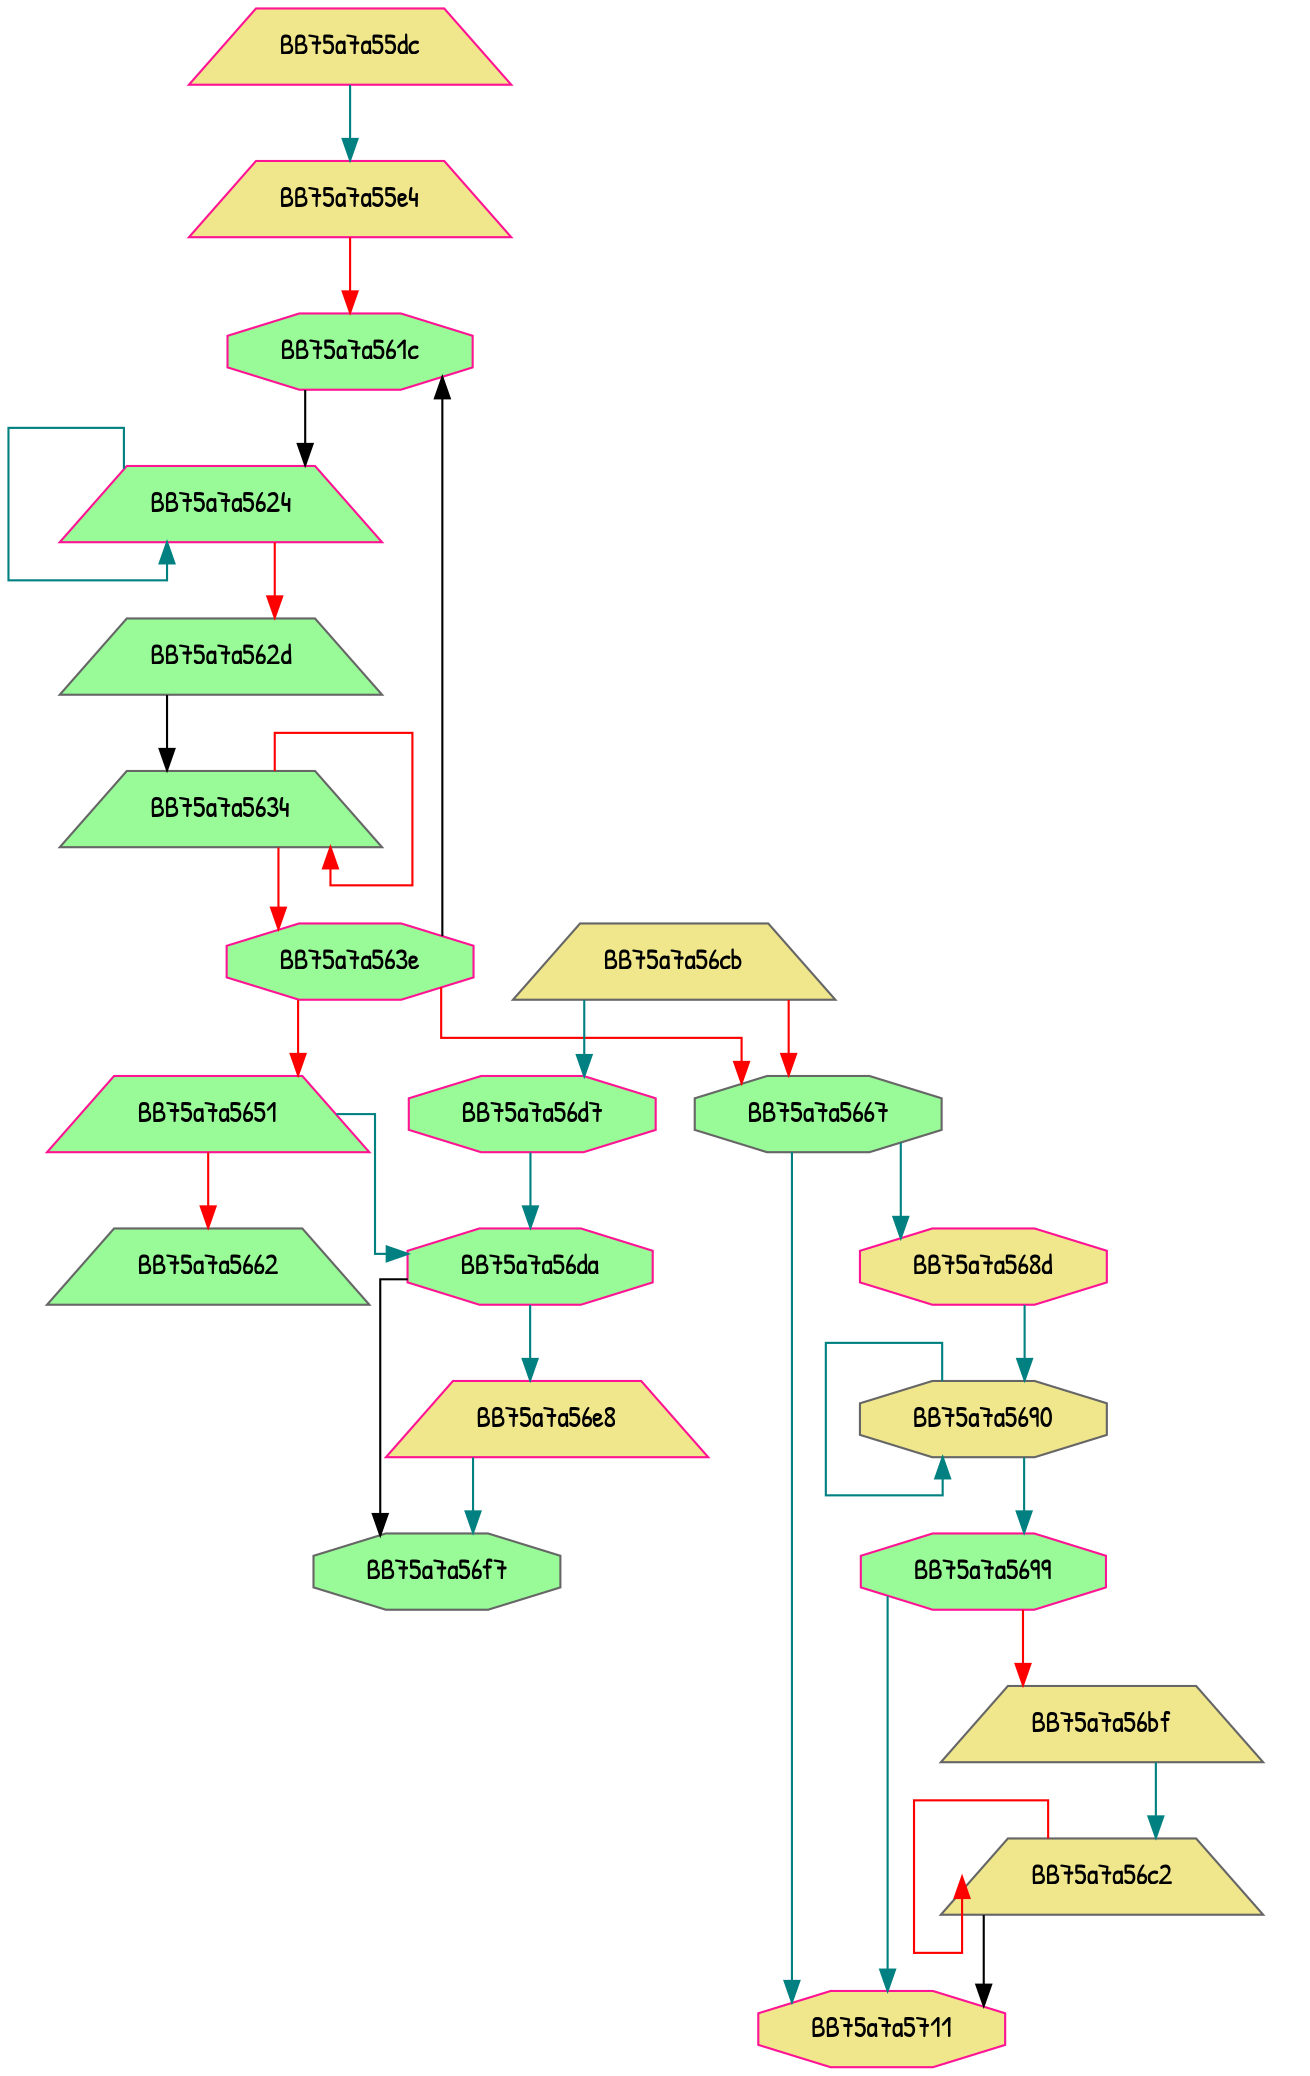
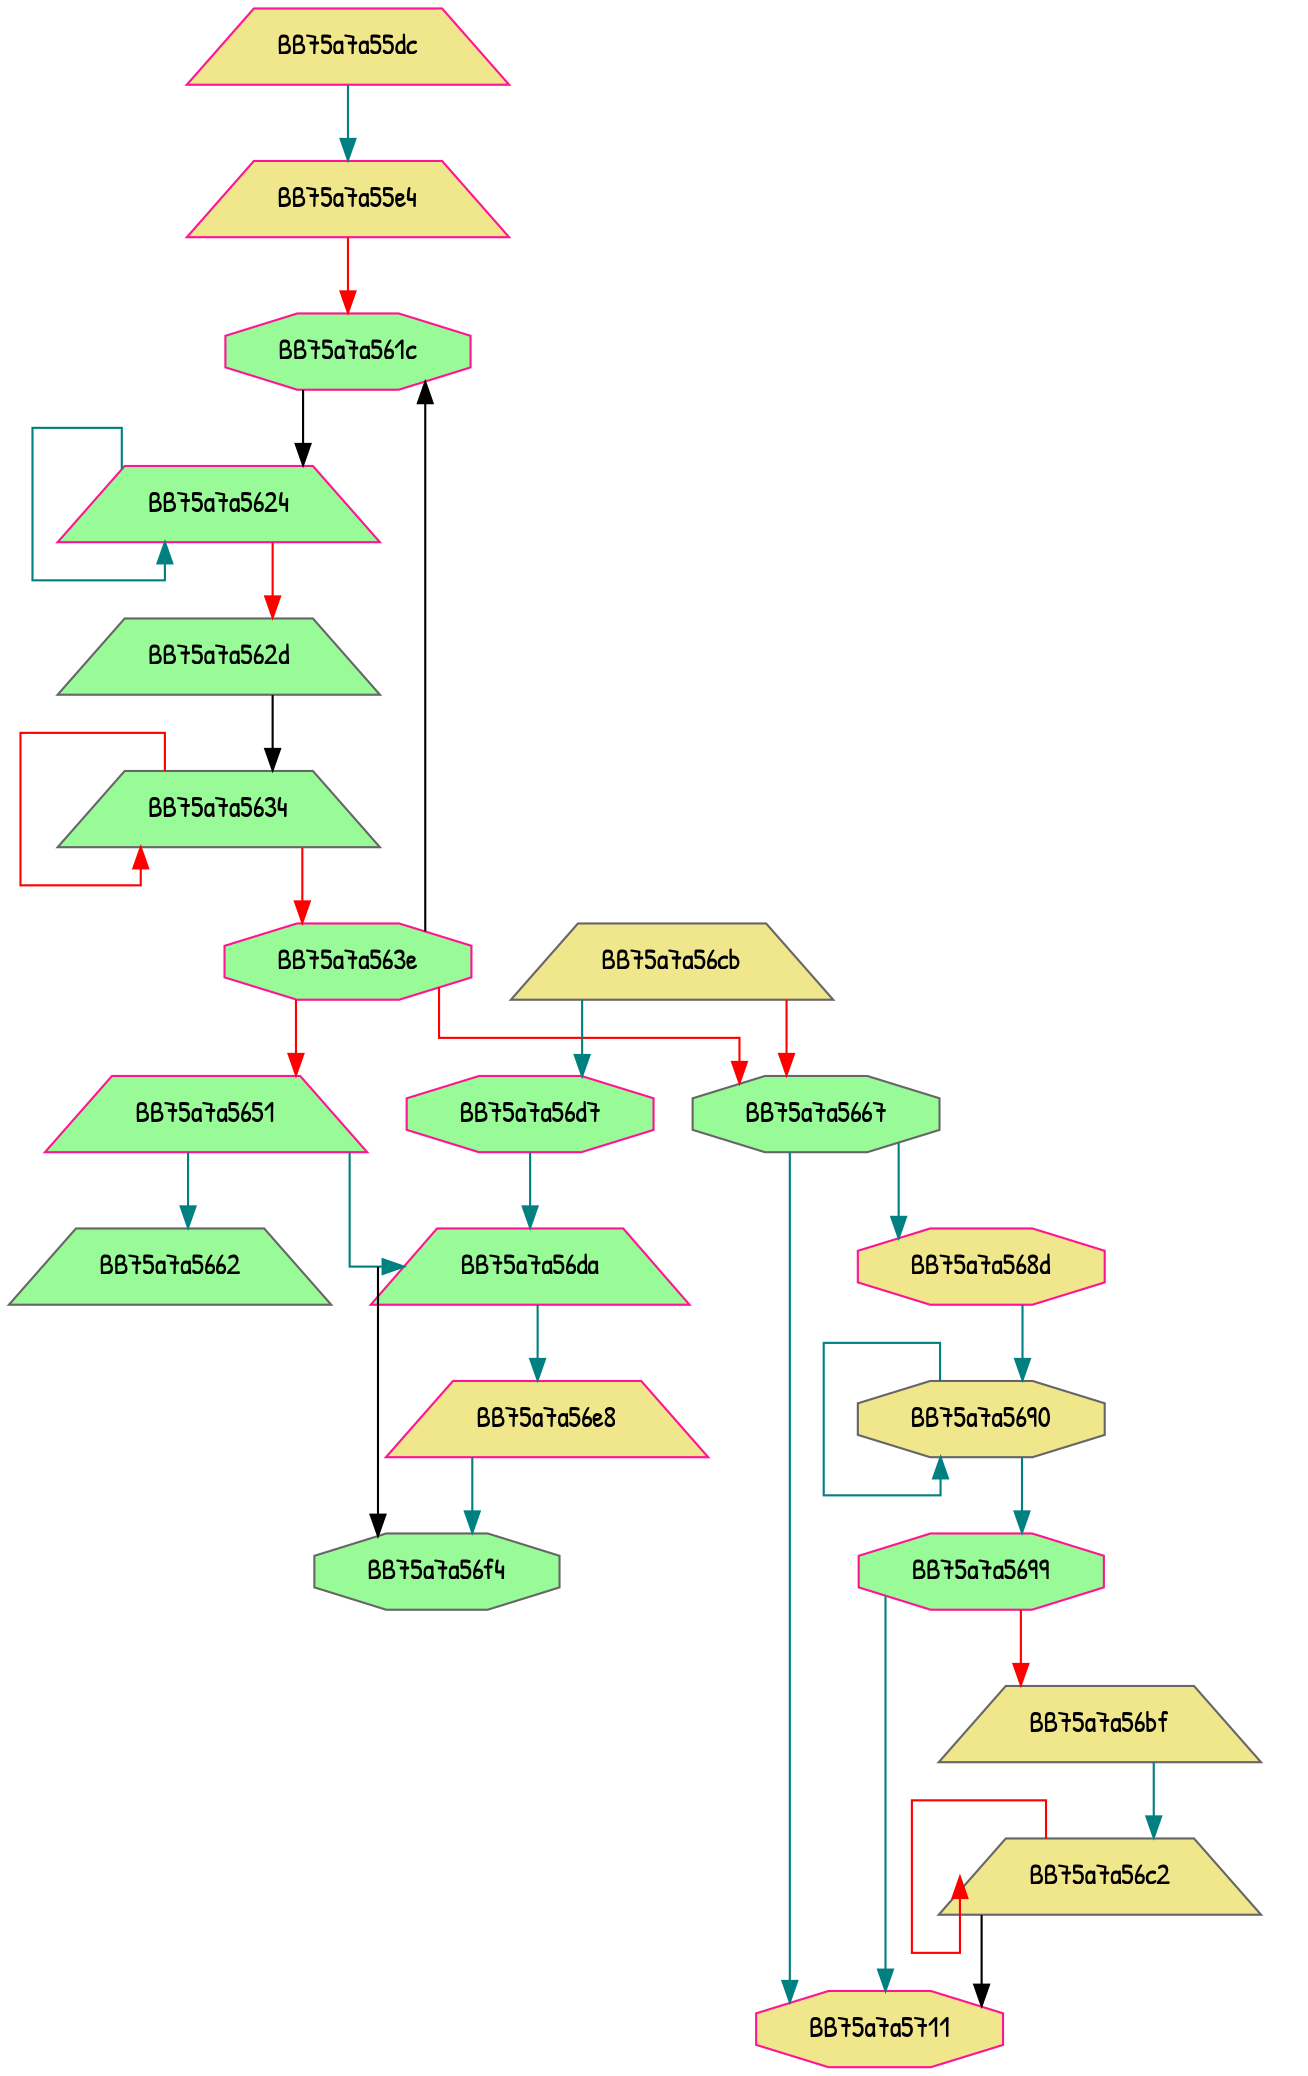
(208, 1180) -> (188, 1180)
(530, 1267) -> (530, 1267)
(437, 1572) -> (437, 1572)
